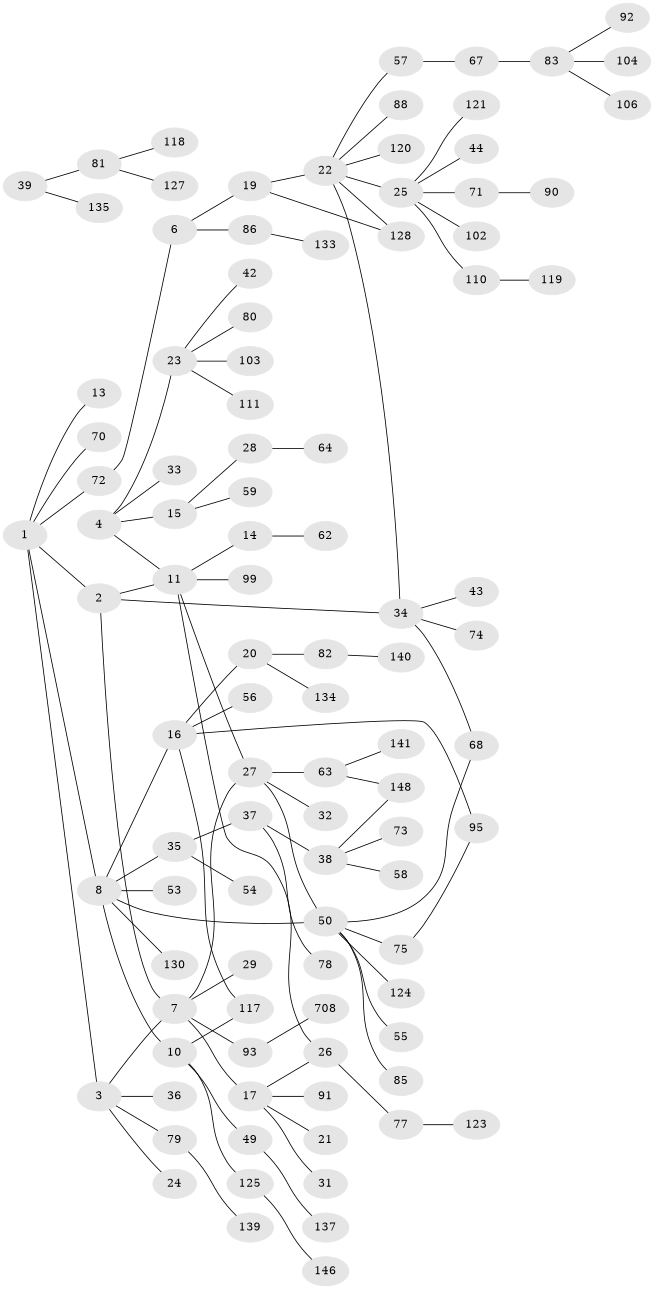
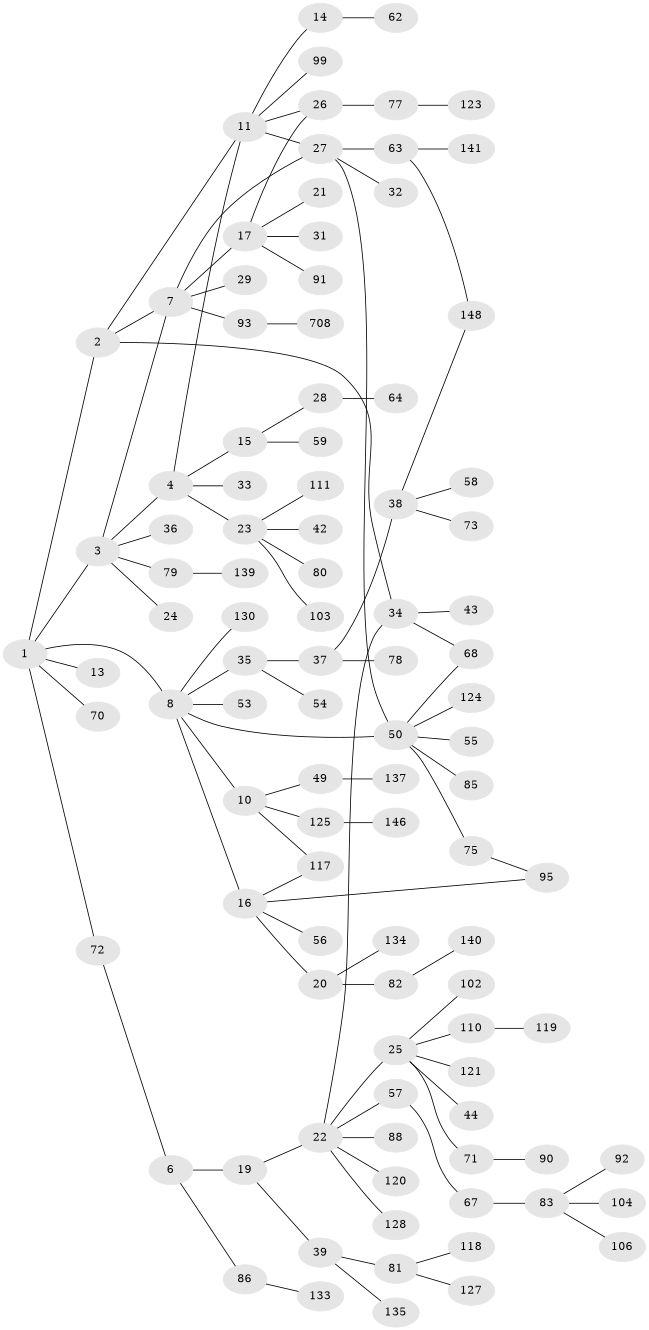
(325, 211) -> (283, 1211)
none -> (134, 519)
(477, 636) -> none
